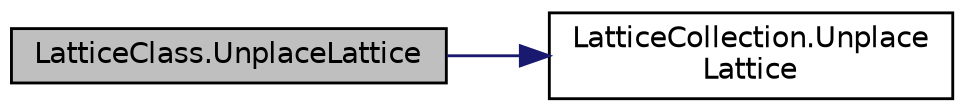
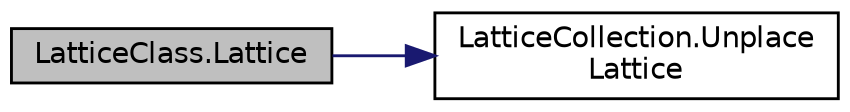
(229, 56) -> (172, 56)
